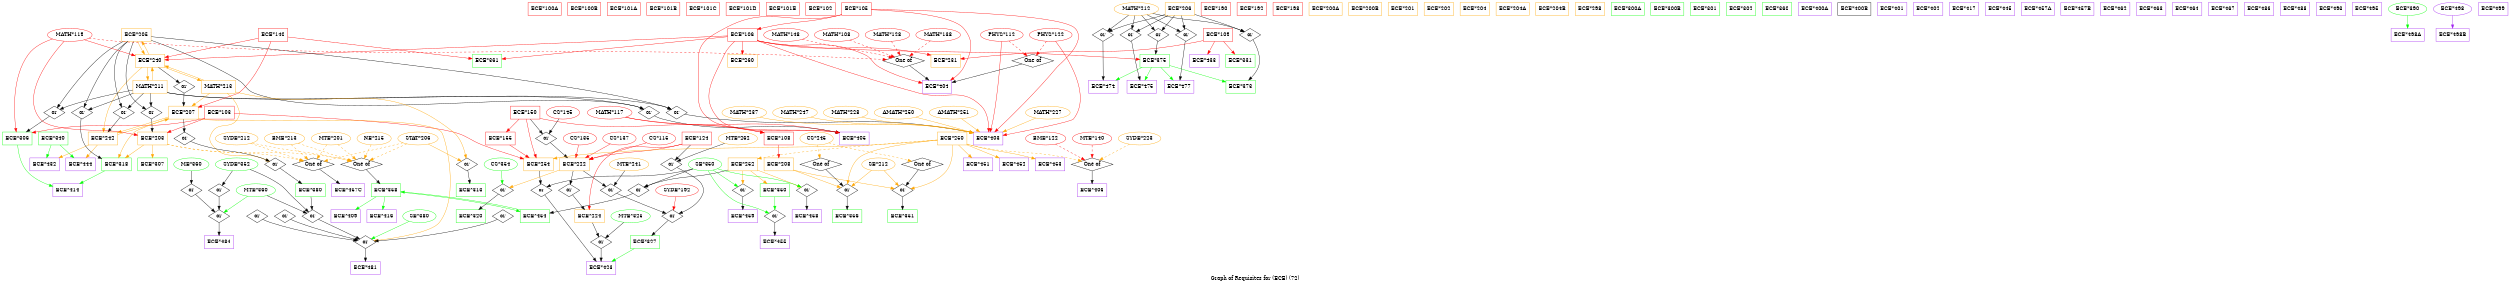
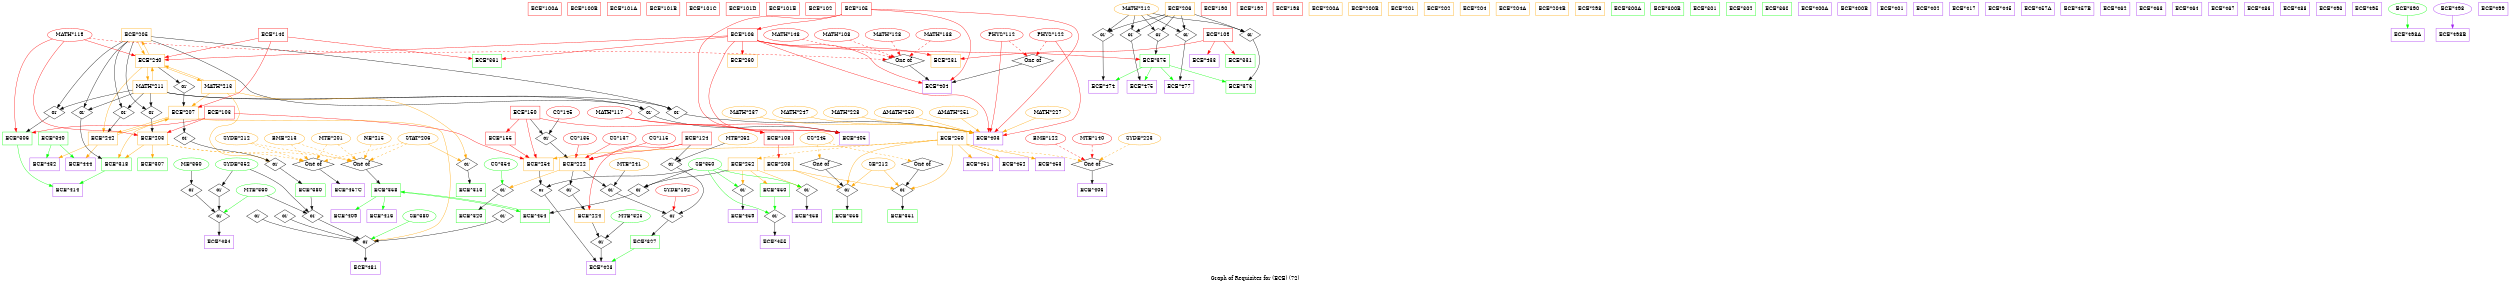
(1854, 9) -> (1854, 9)
